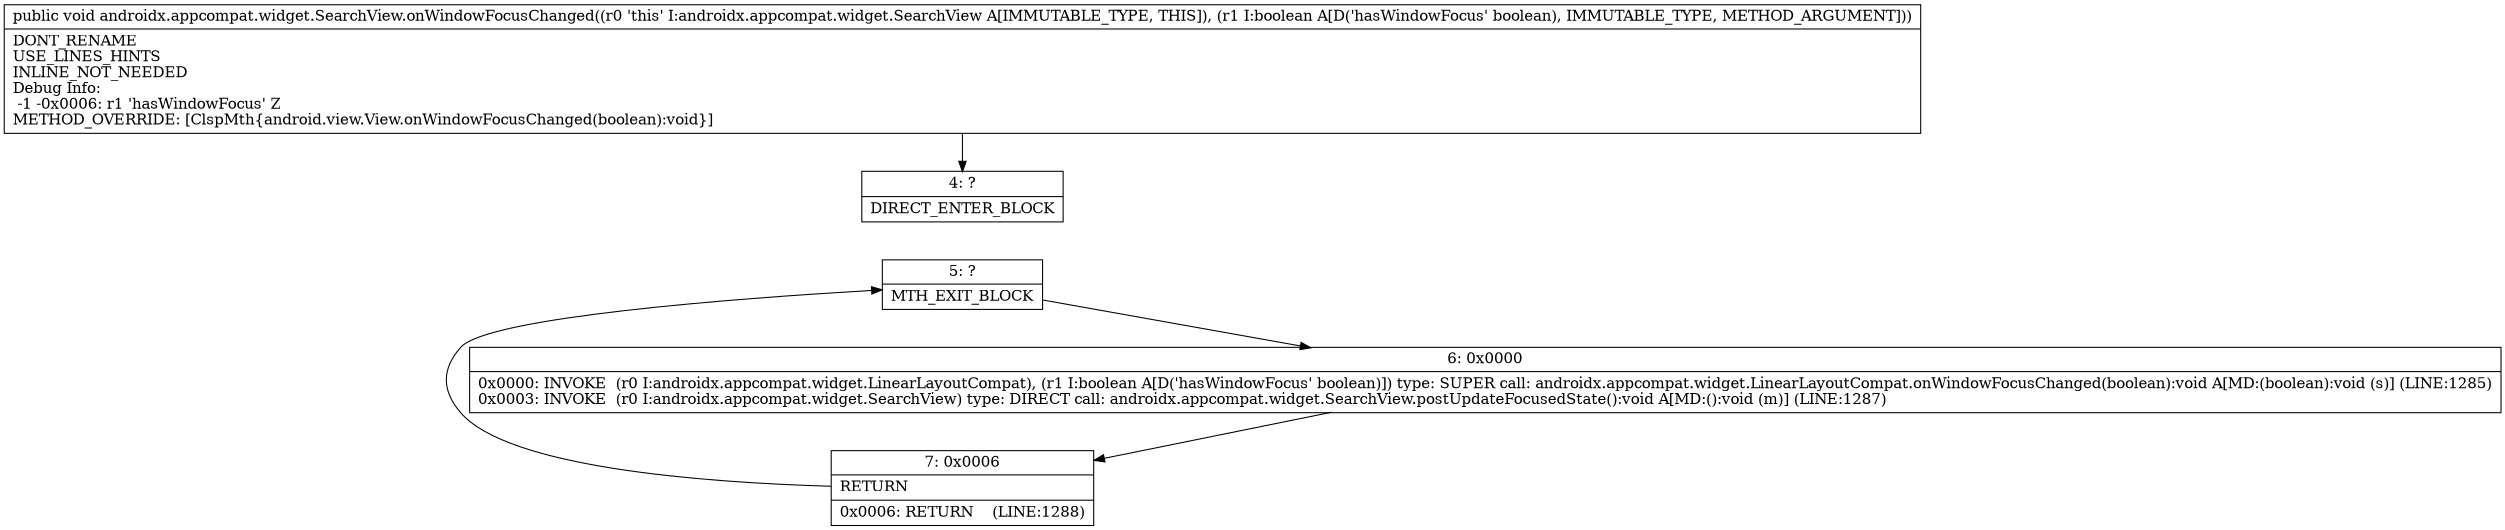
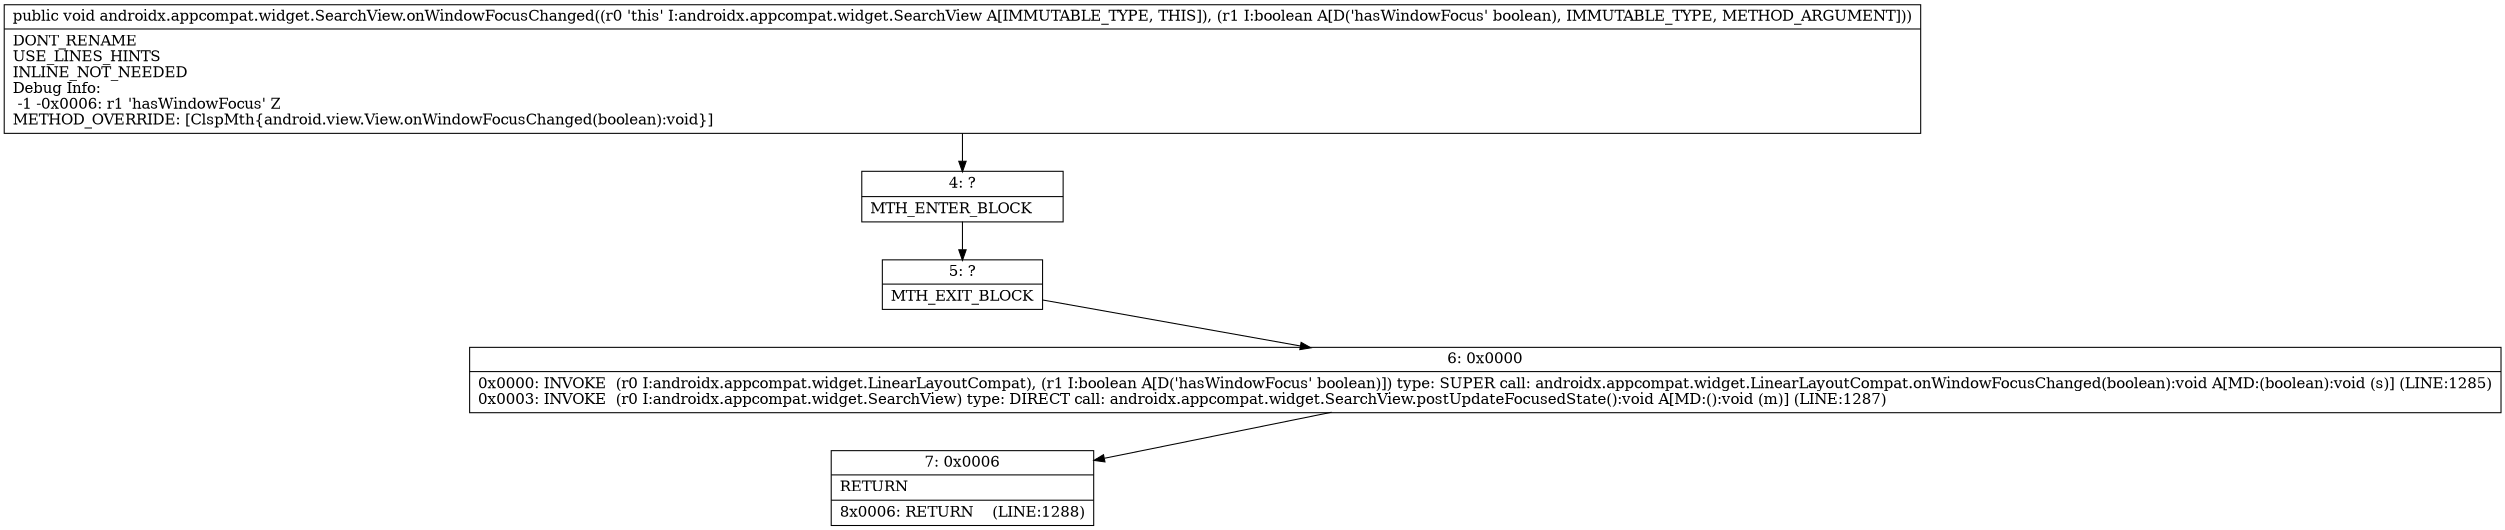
(962, 209) -> (951, 209)
(450, 364) -> (962, 236)
(962, 512) -> (962, 512)
